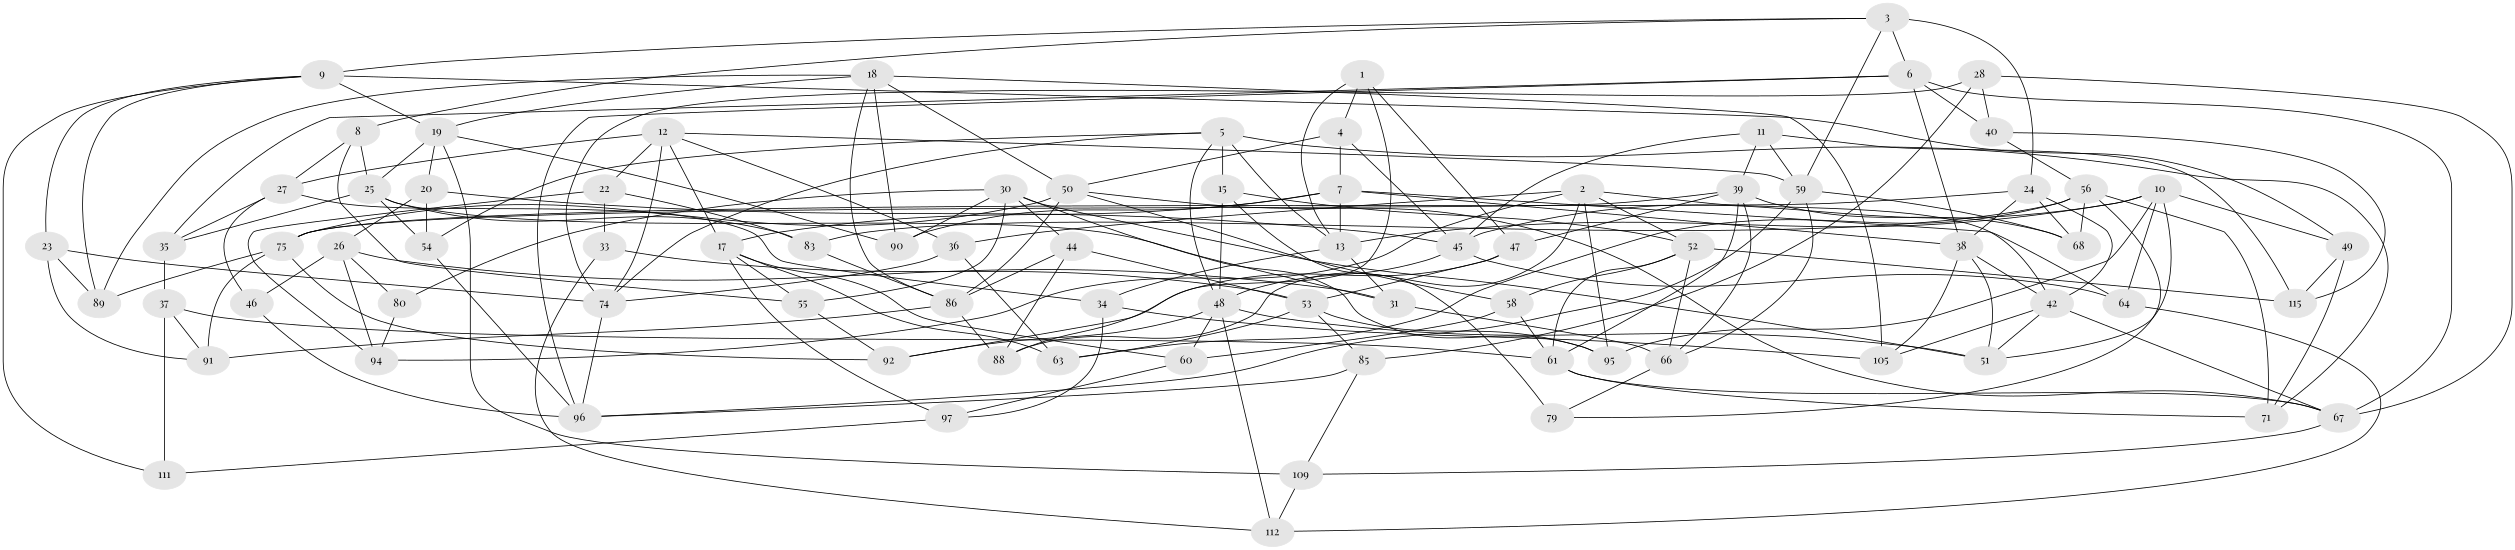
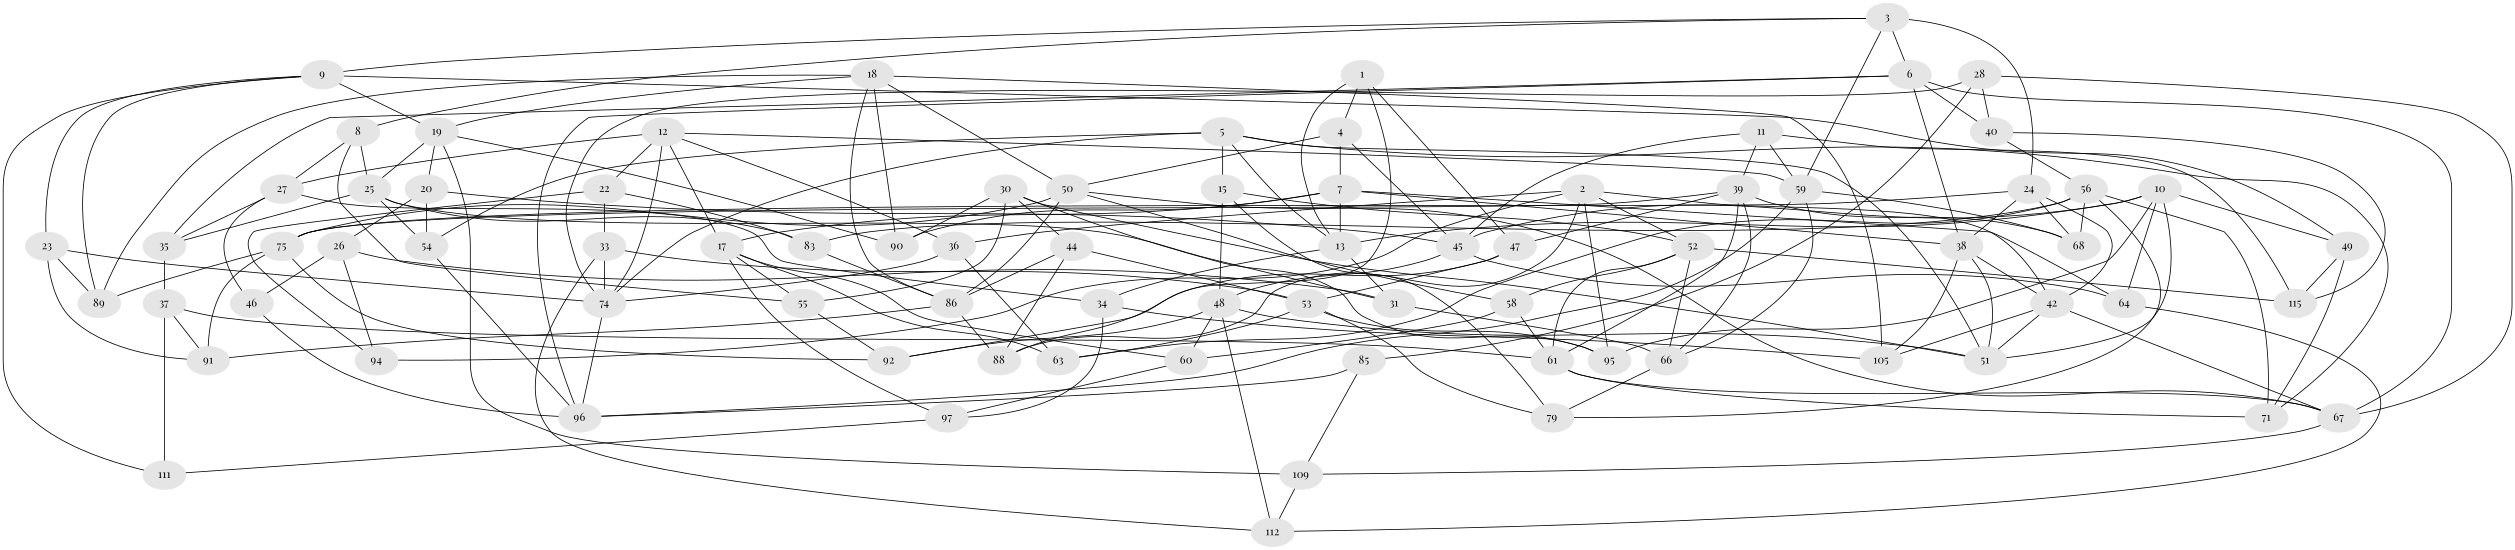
(1193, 232) -> (1693, 158)
none -> (605, 273)
(400, 303) -> none
(1335, 332) -> (1423, 373)
